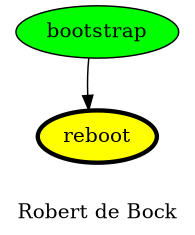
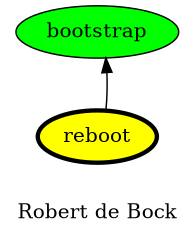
(88, 77) -> (107, 91)
